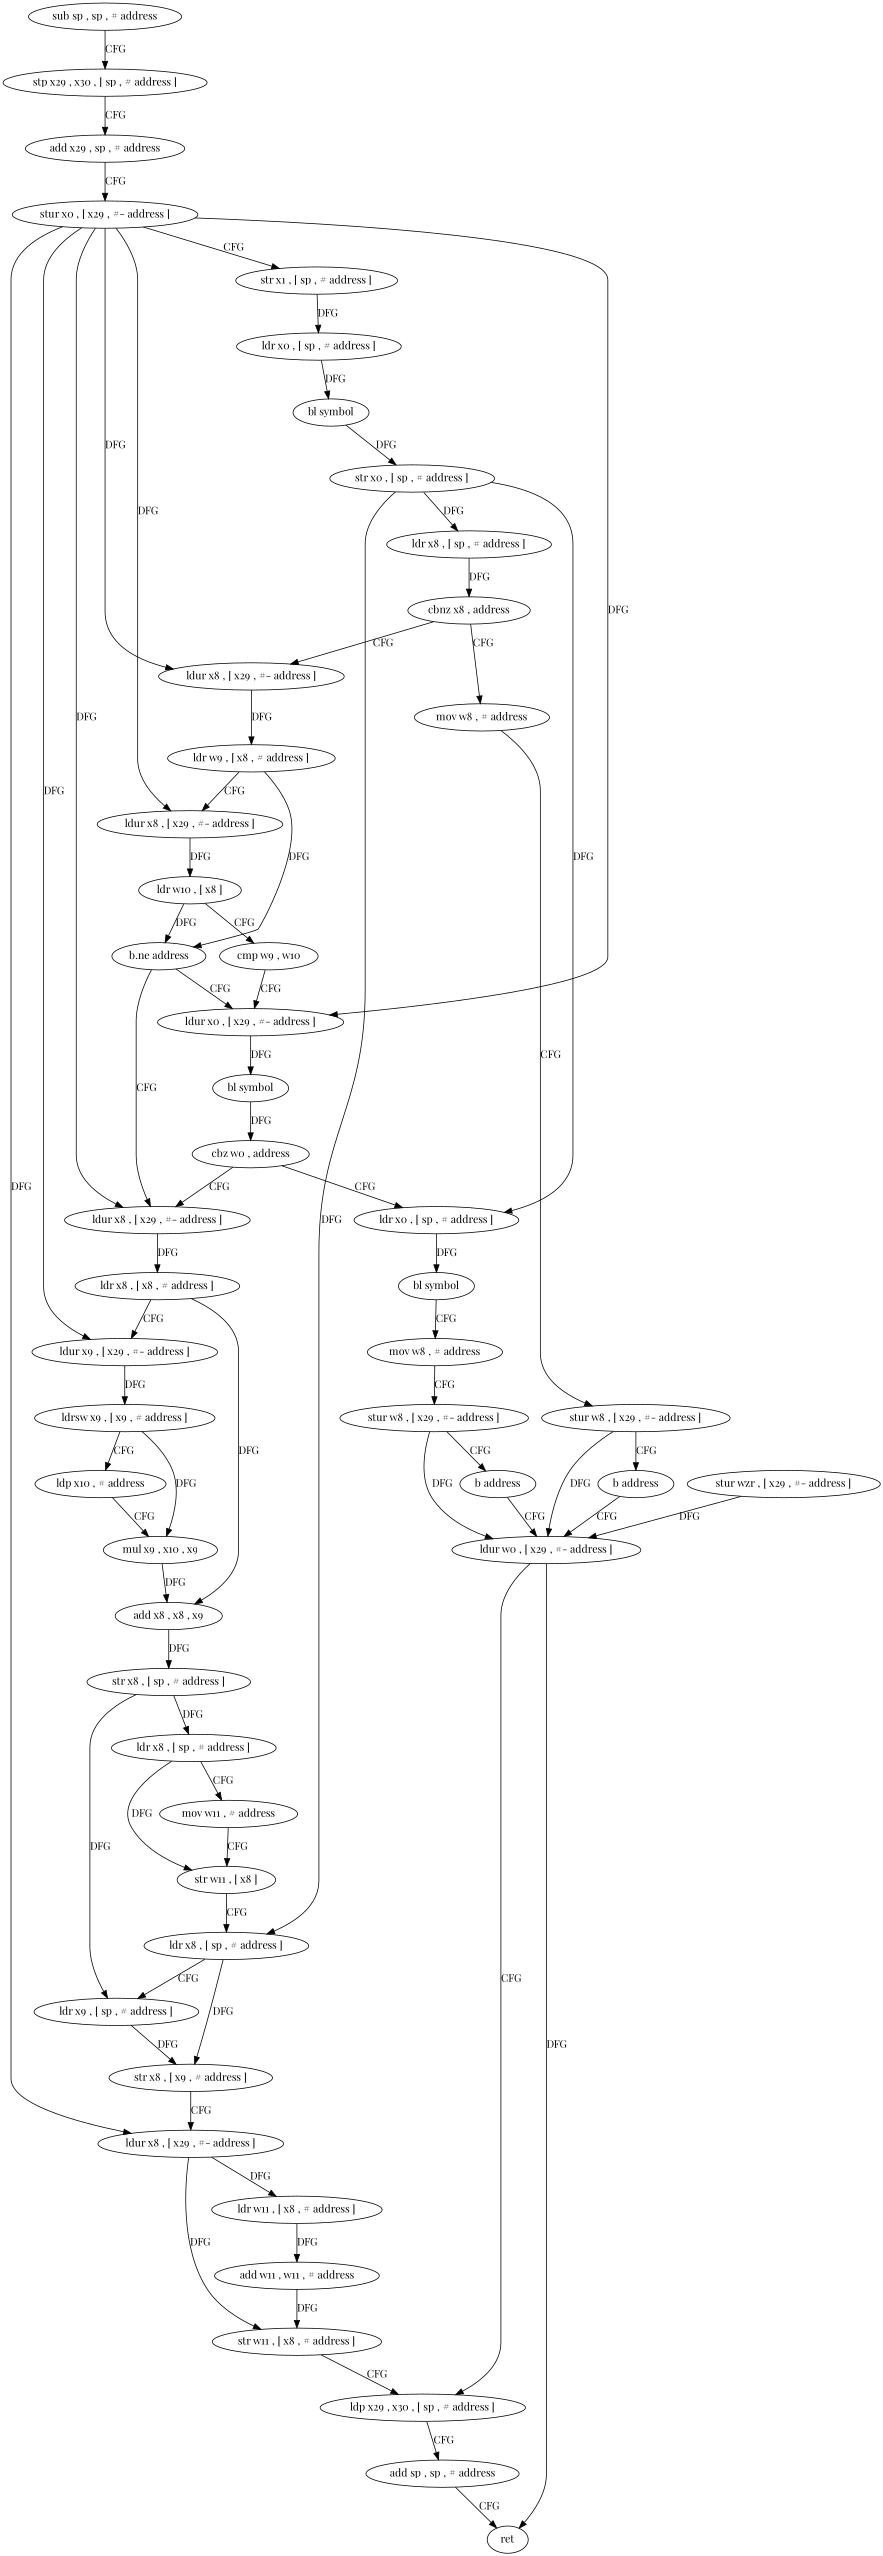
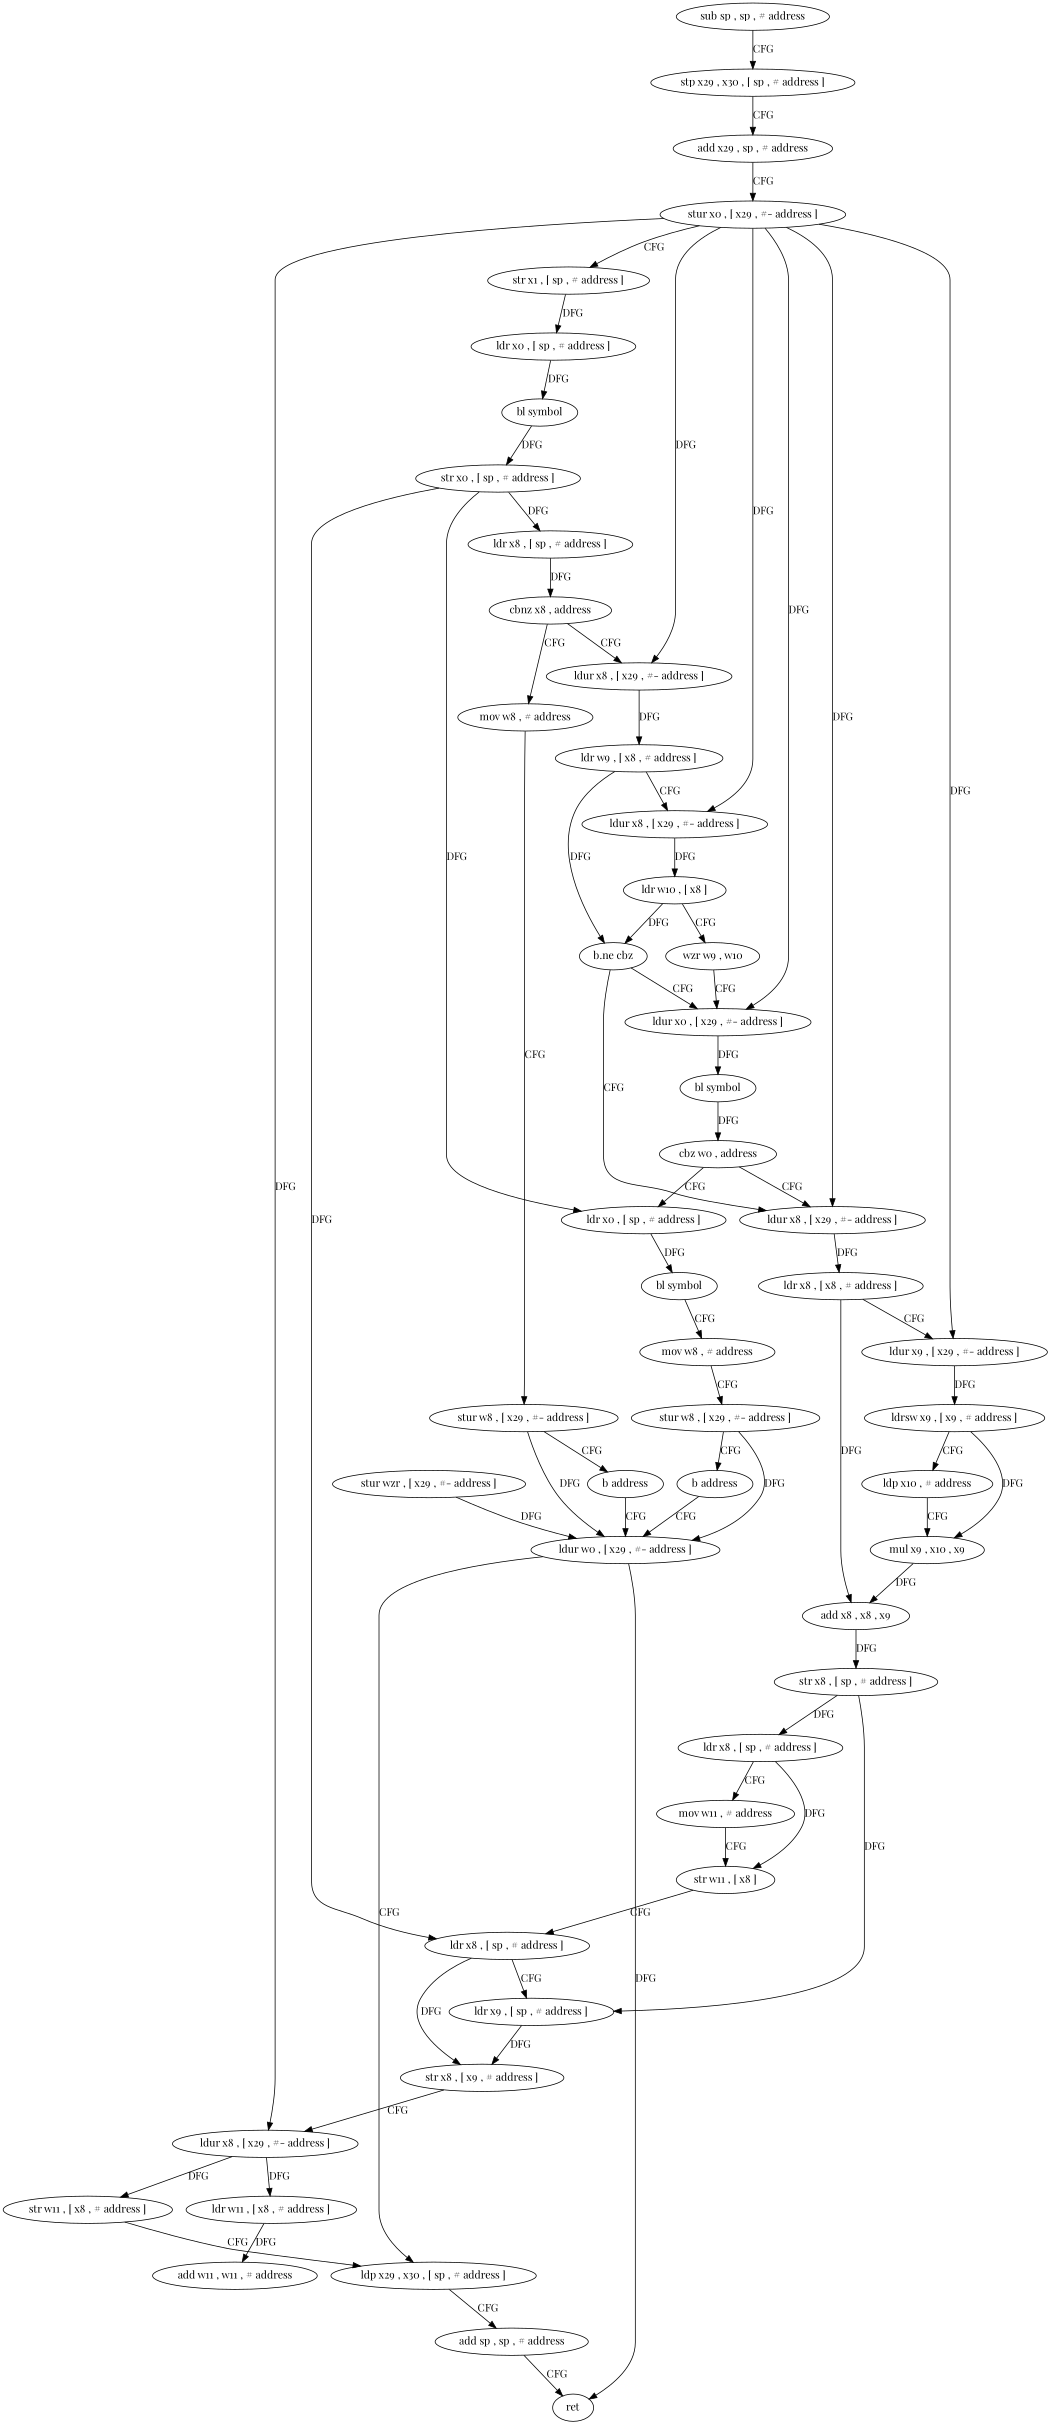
(159, 956) -> (613, 956)
(269, 956) -> (713, 956)
(297, 2305) -> none
